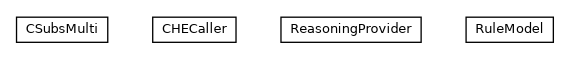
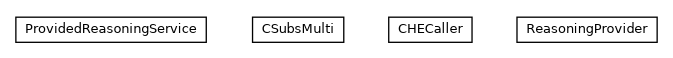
none -> (111, 29)
(510, 29) -> none
